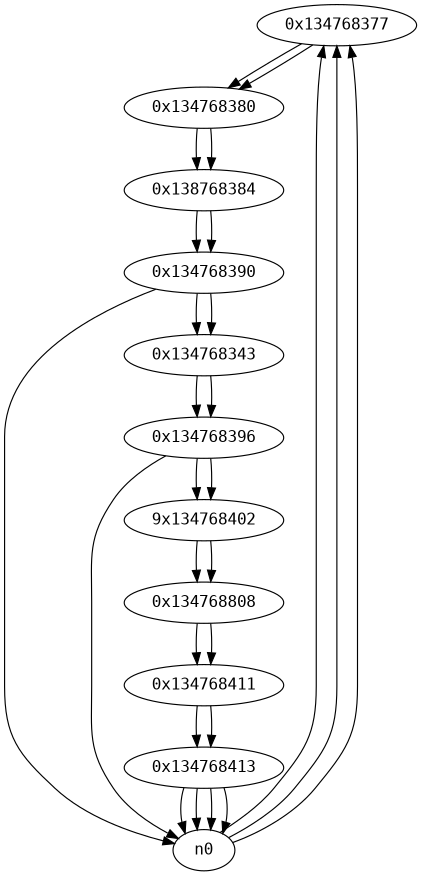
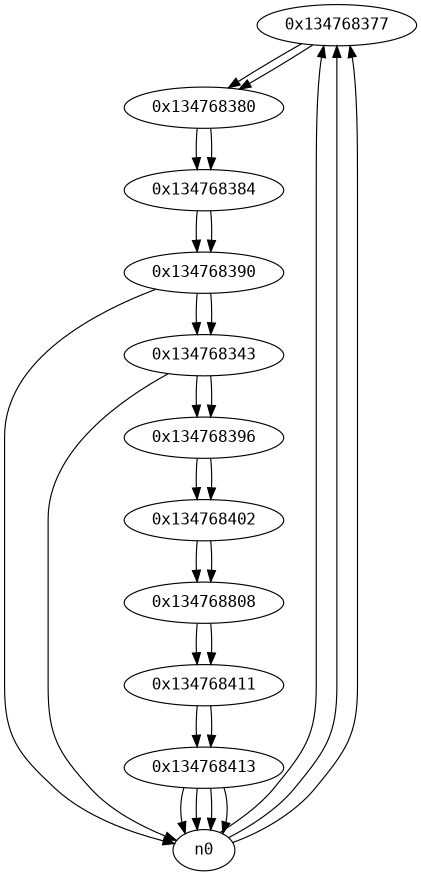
(204, 190) -> (204, 190)
(204, 520) -> (204, 520)
(92, 645) -> (48, 606)
